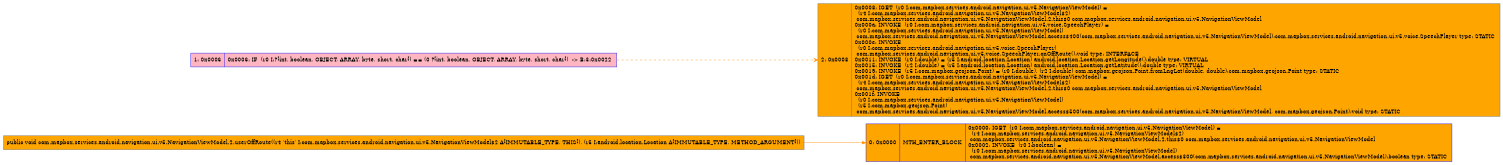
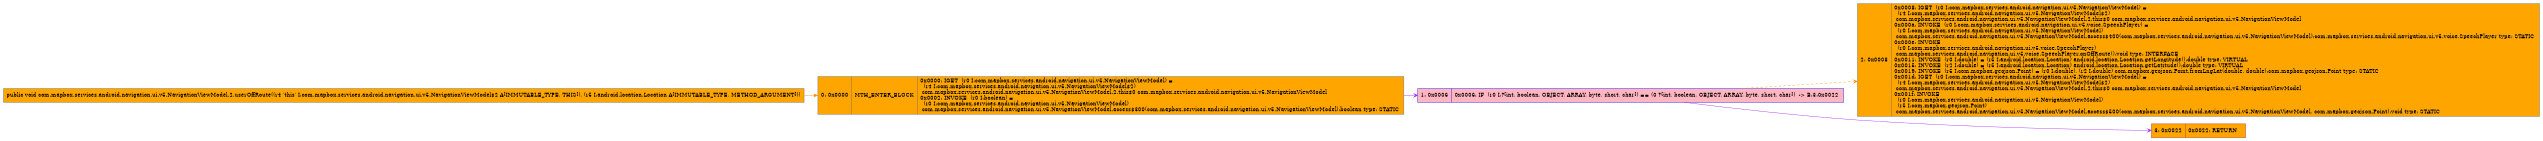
none -> (1409, 95)
none -> (2198, 131)
(1159, 143) -> (1111, 95)
